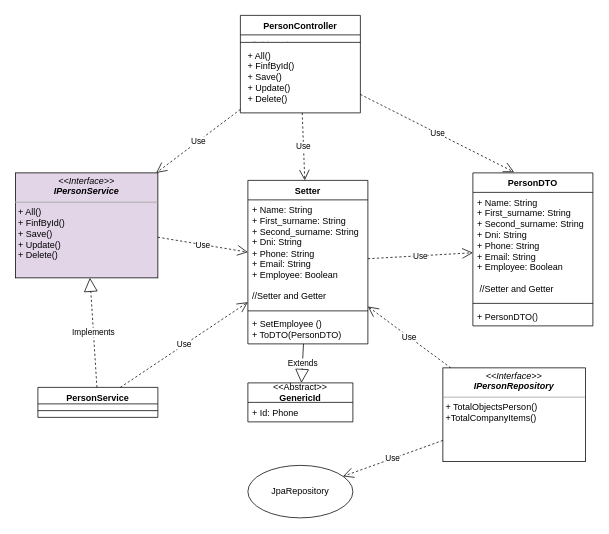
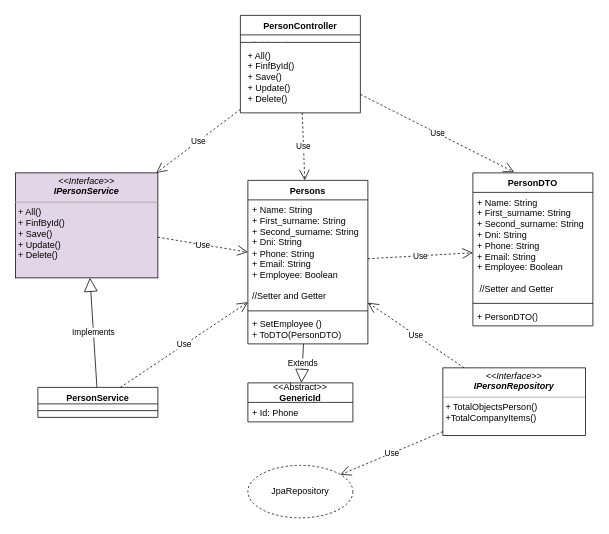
(308, 191) -> (308, 191)
(95, 361) -> (95, 361)
(514, 415) -> (514, 402)
(300, 492) -> (300, 492)
